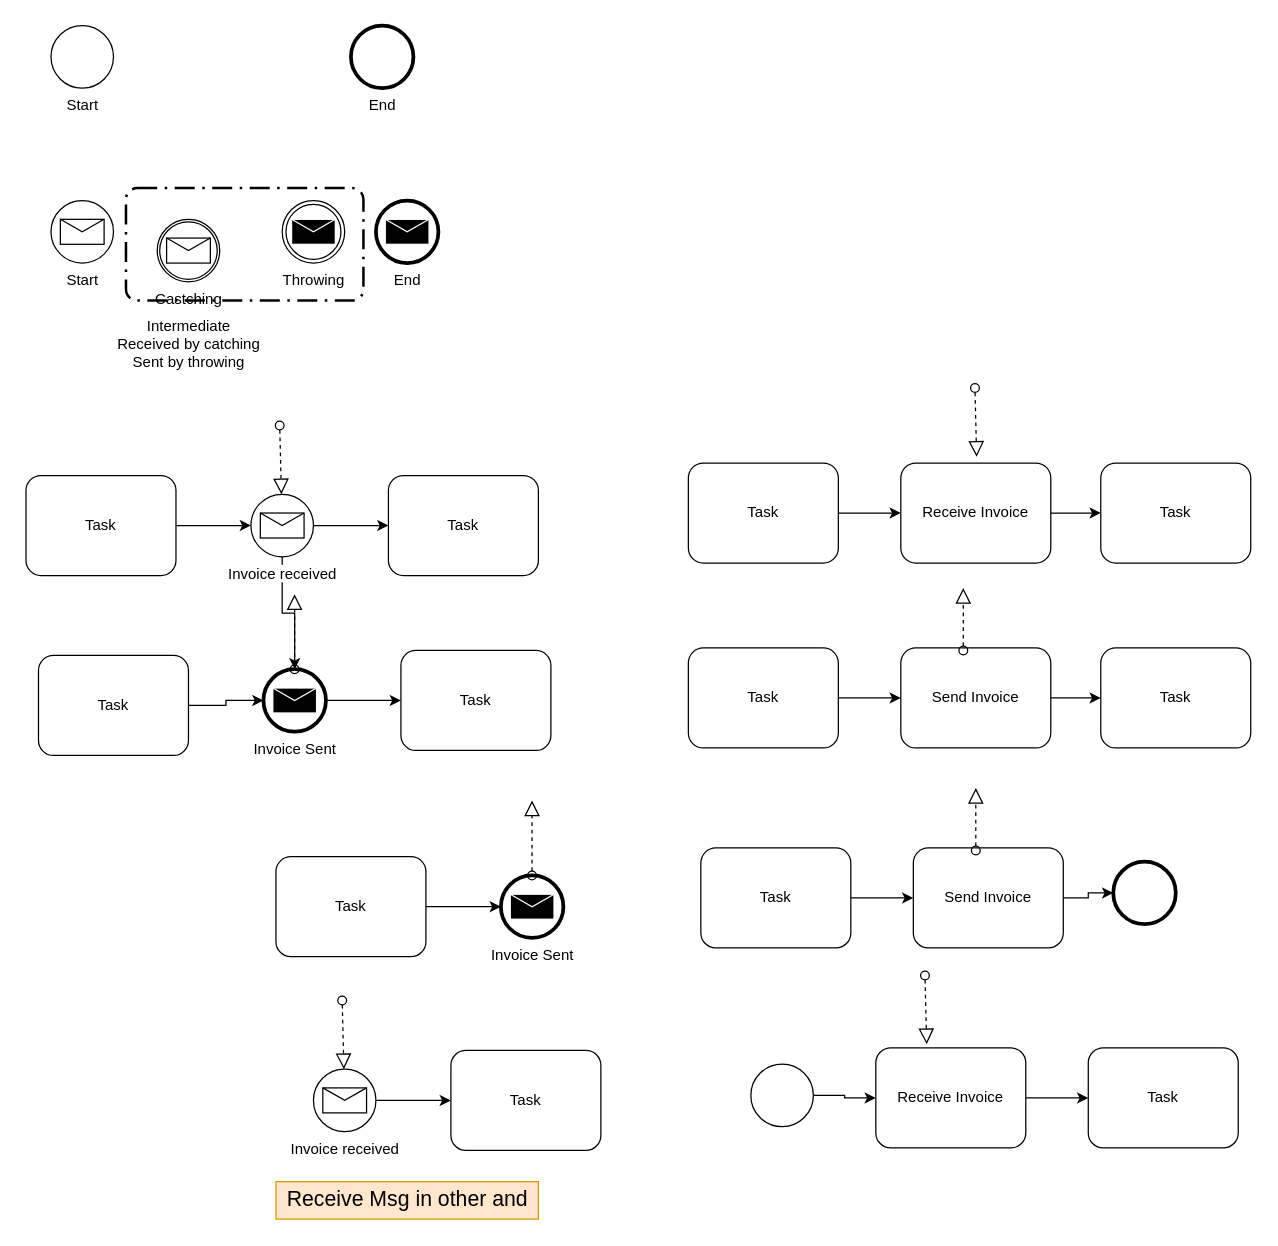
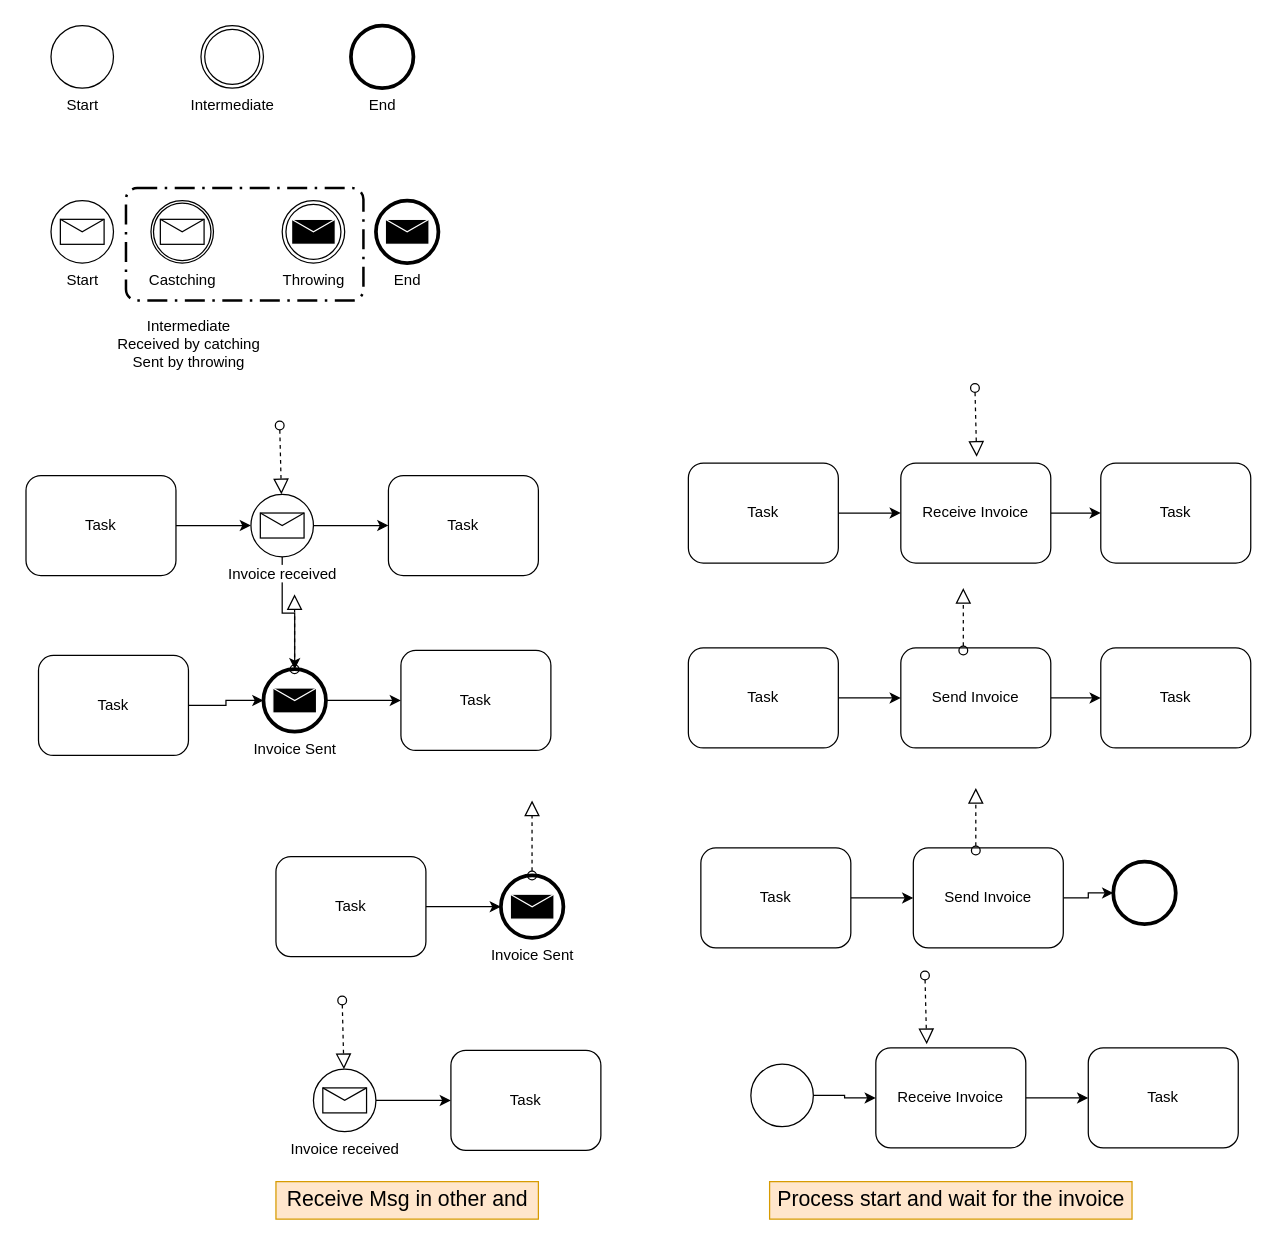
none -> (232, 57)
(188, 251) -> (182, 232)
none -> (951, 1201)
